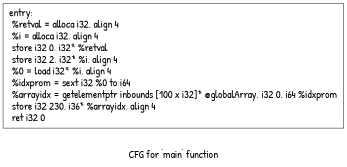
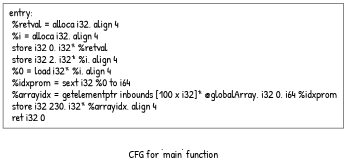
(83, 106) -> (83, 106)
